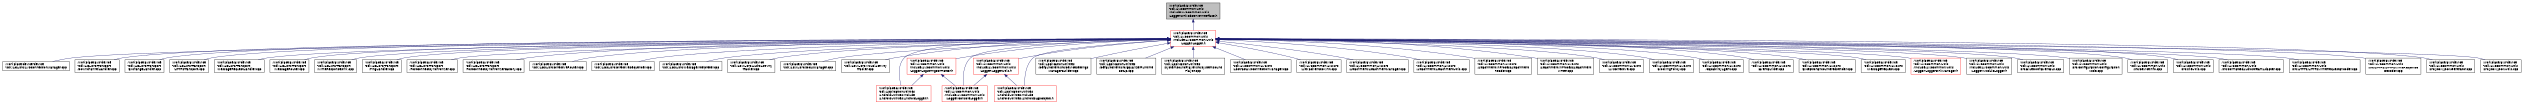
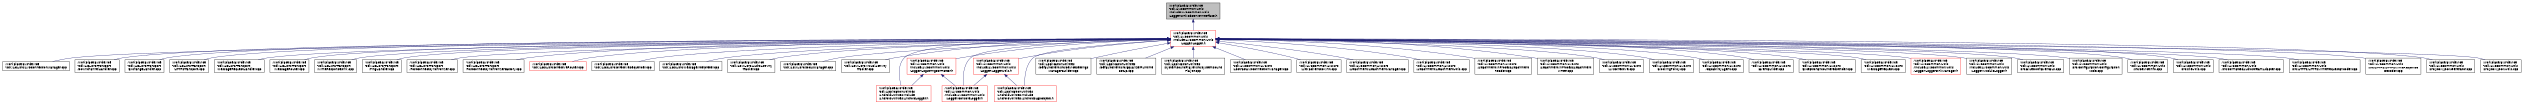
(36, 66) -> (36, 66)
(558, 66) -> (558, 66)
